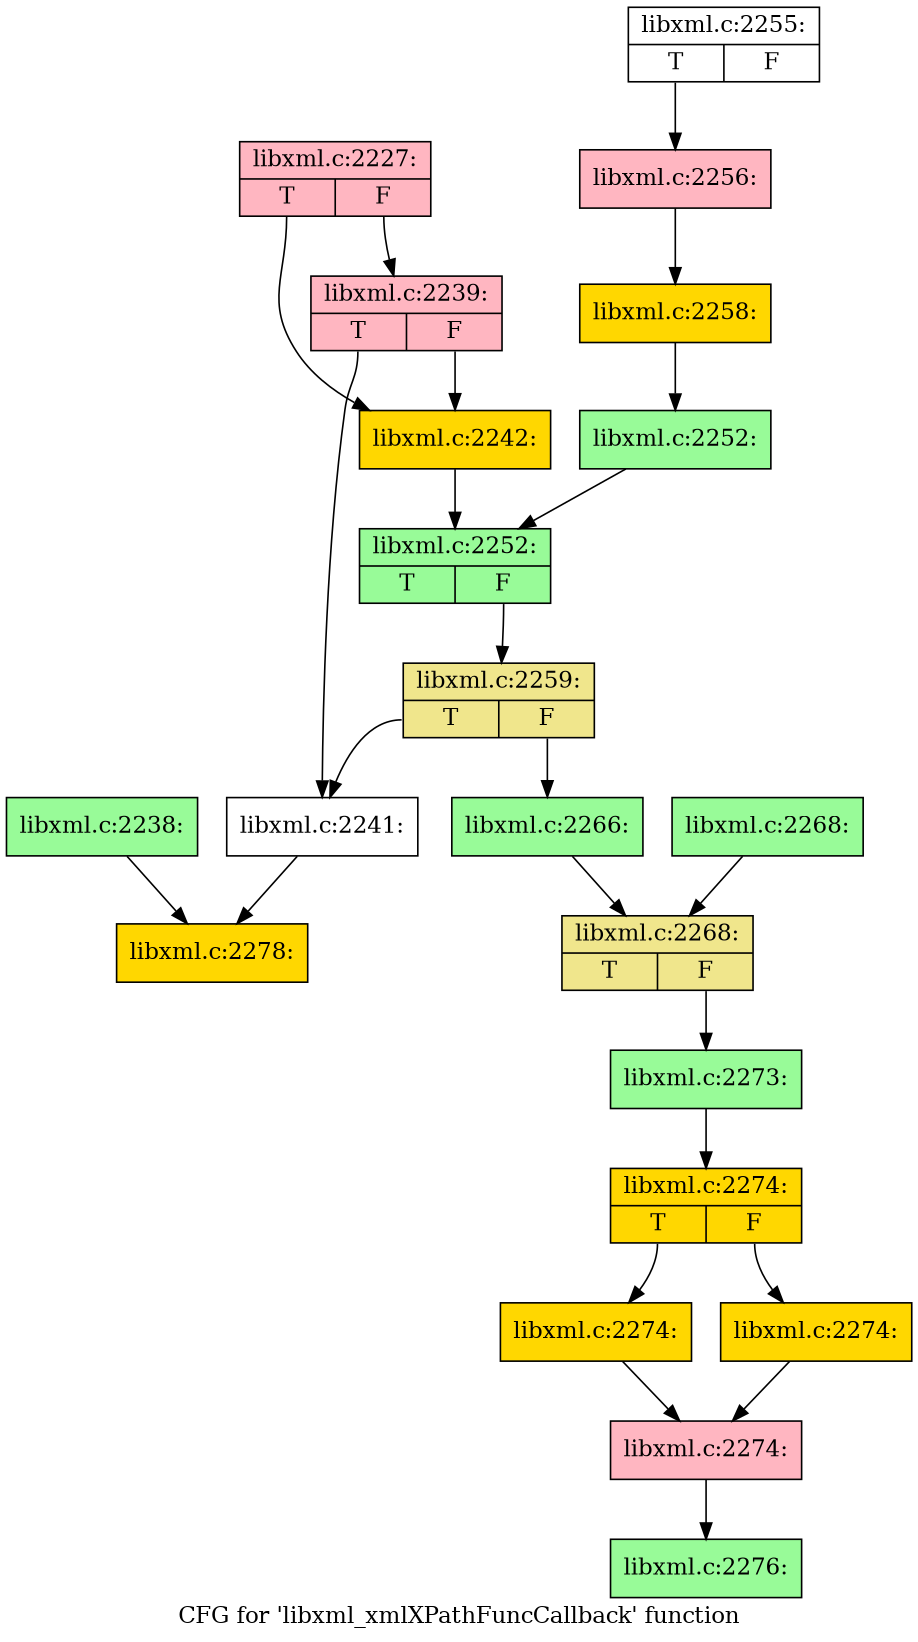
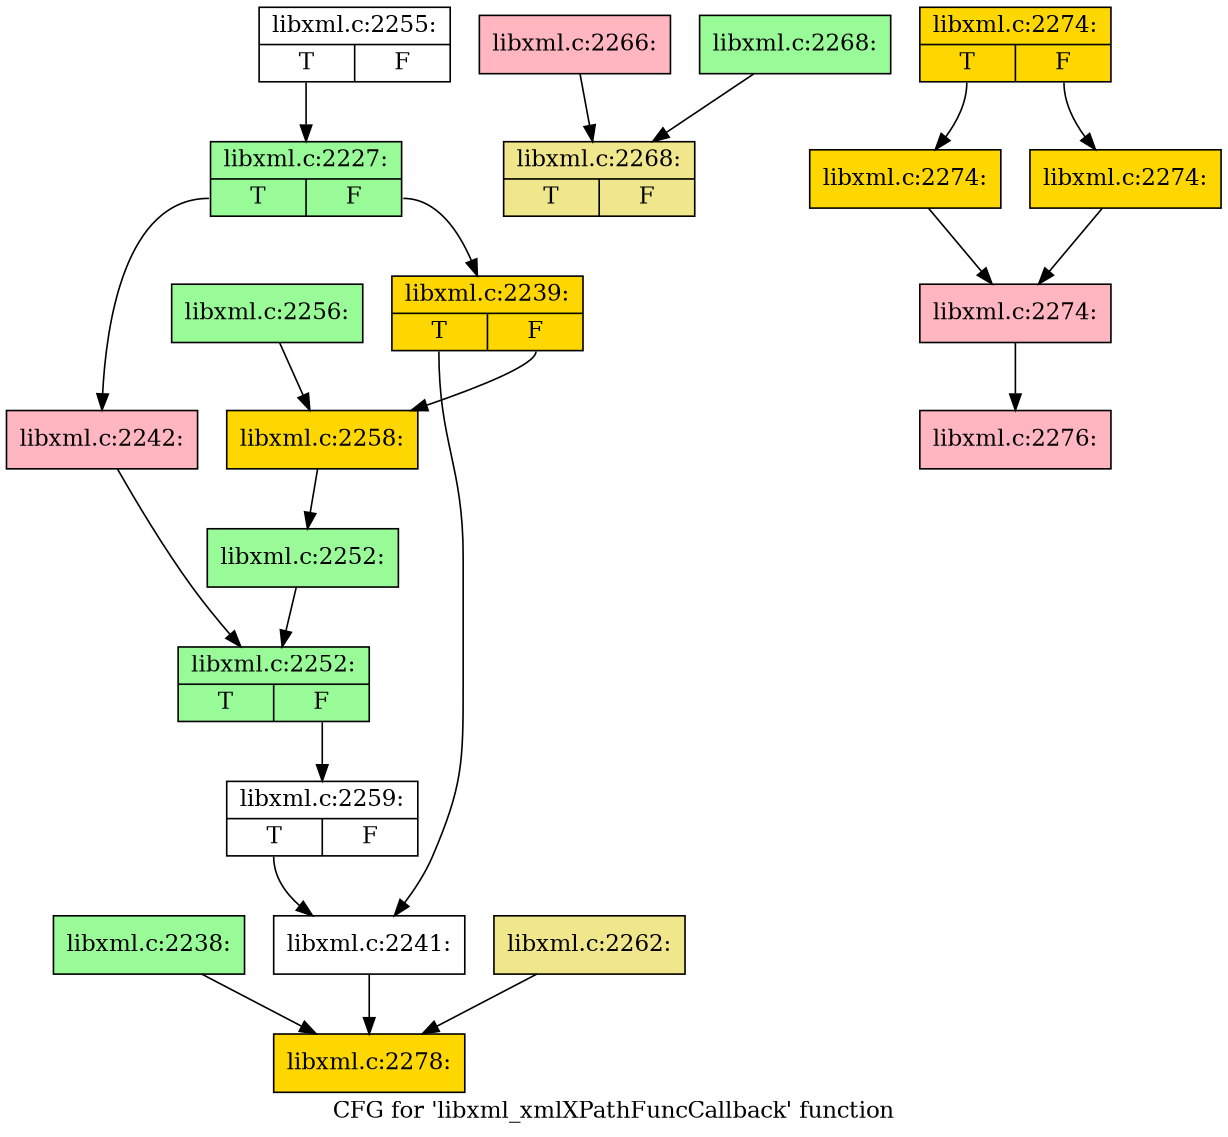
(675, 108) -> (306, 104)
(335, 179) -> (306, 179)
(675, 179) -> (267, 313)
(406, 313) -> (487, 313)
(455, 373) -> (485, 384)
(455, 440) -> (102, 440)
(499, 700) -> (322, 819)
(547, 760) -> none
(547, 827) -> (575, 45)
none -> (589, 945)
(706, 1079) -> none
(706, 1568) -> (1015, 440)
